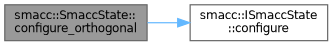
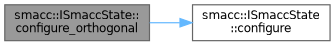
(76, 23) -> (77, 23)
